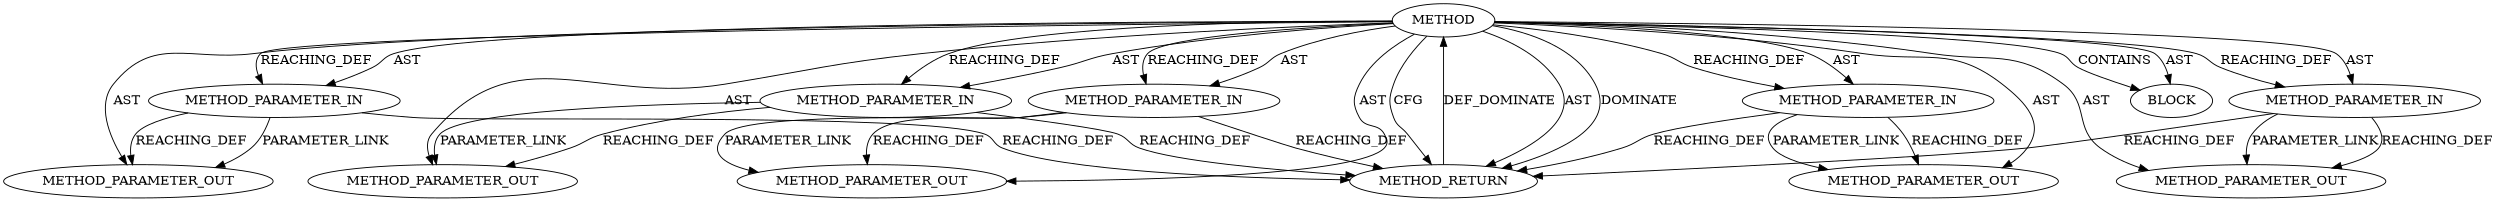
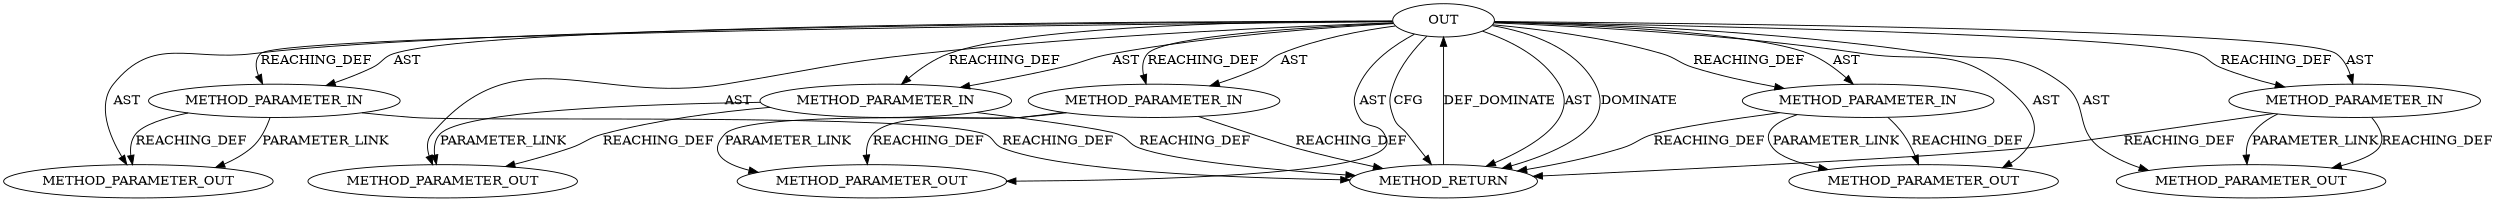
(1444, 20) -> (1444, 20)
(2172, 101) -> none
